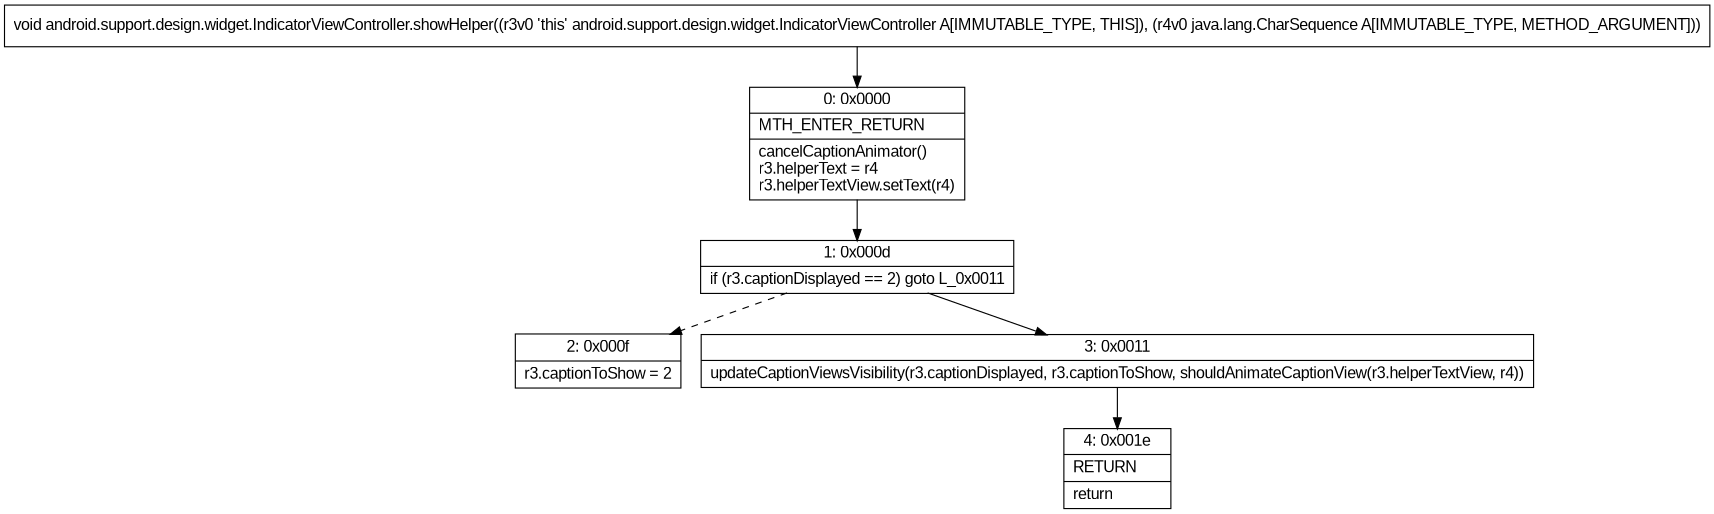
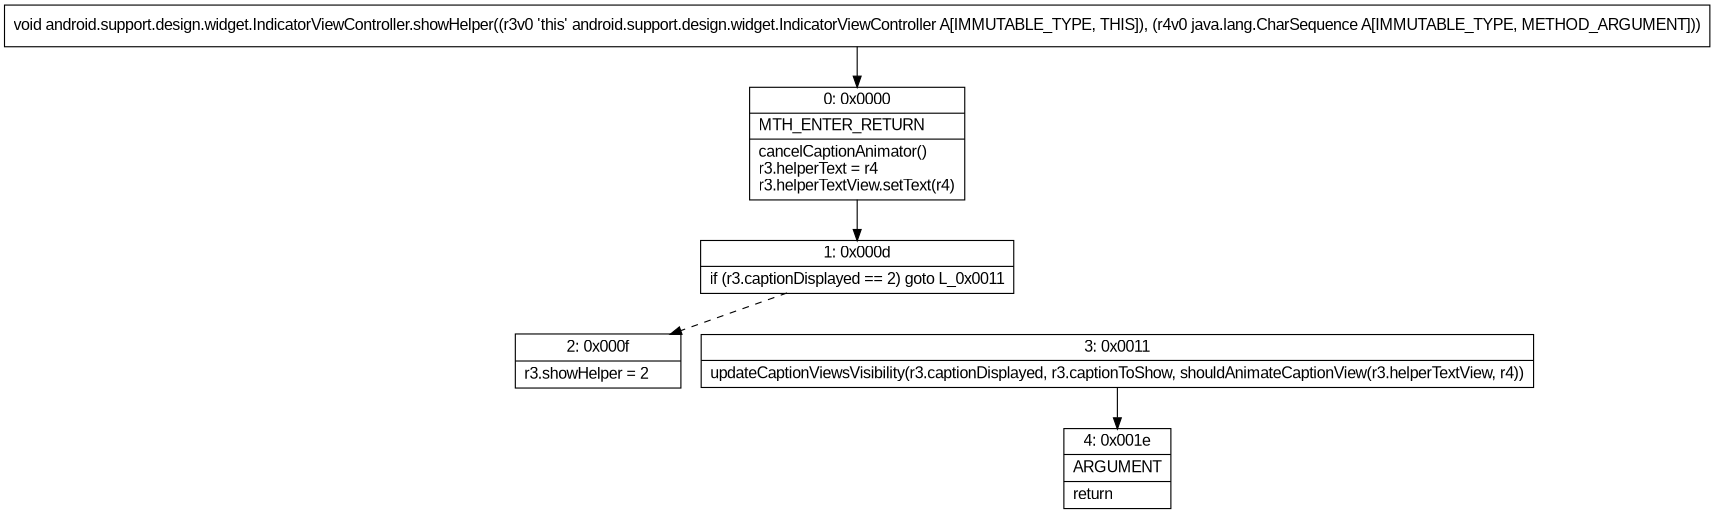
(982, 312) -> none
(598, 374) -> (587, 374)
(1105, 467) -> (1117, 467)
